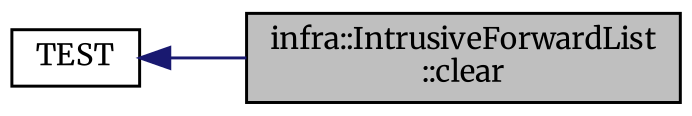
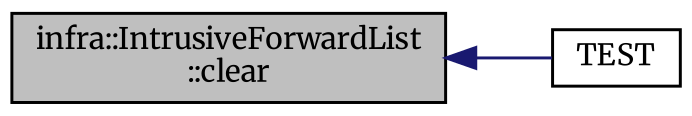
(208, 58) -> (514, 58)
